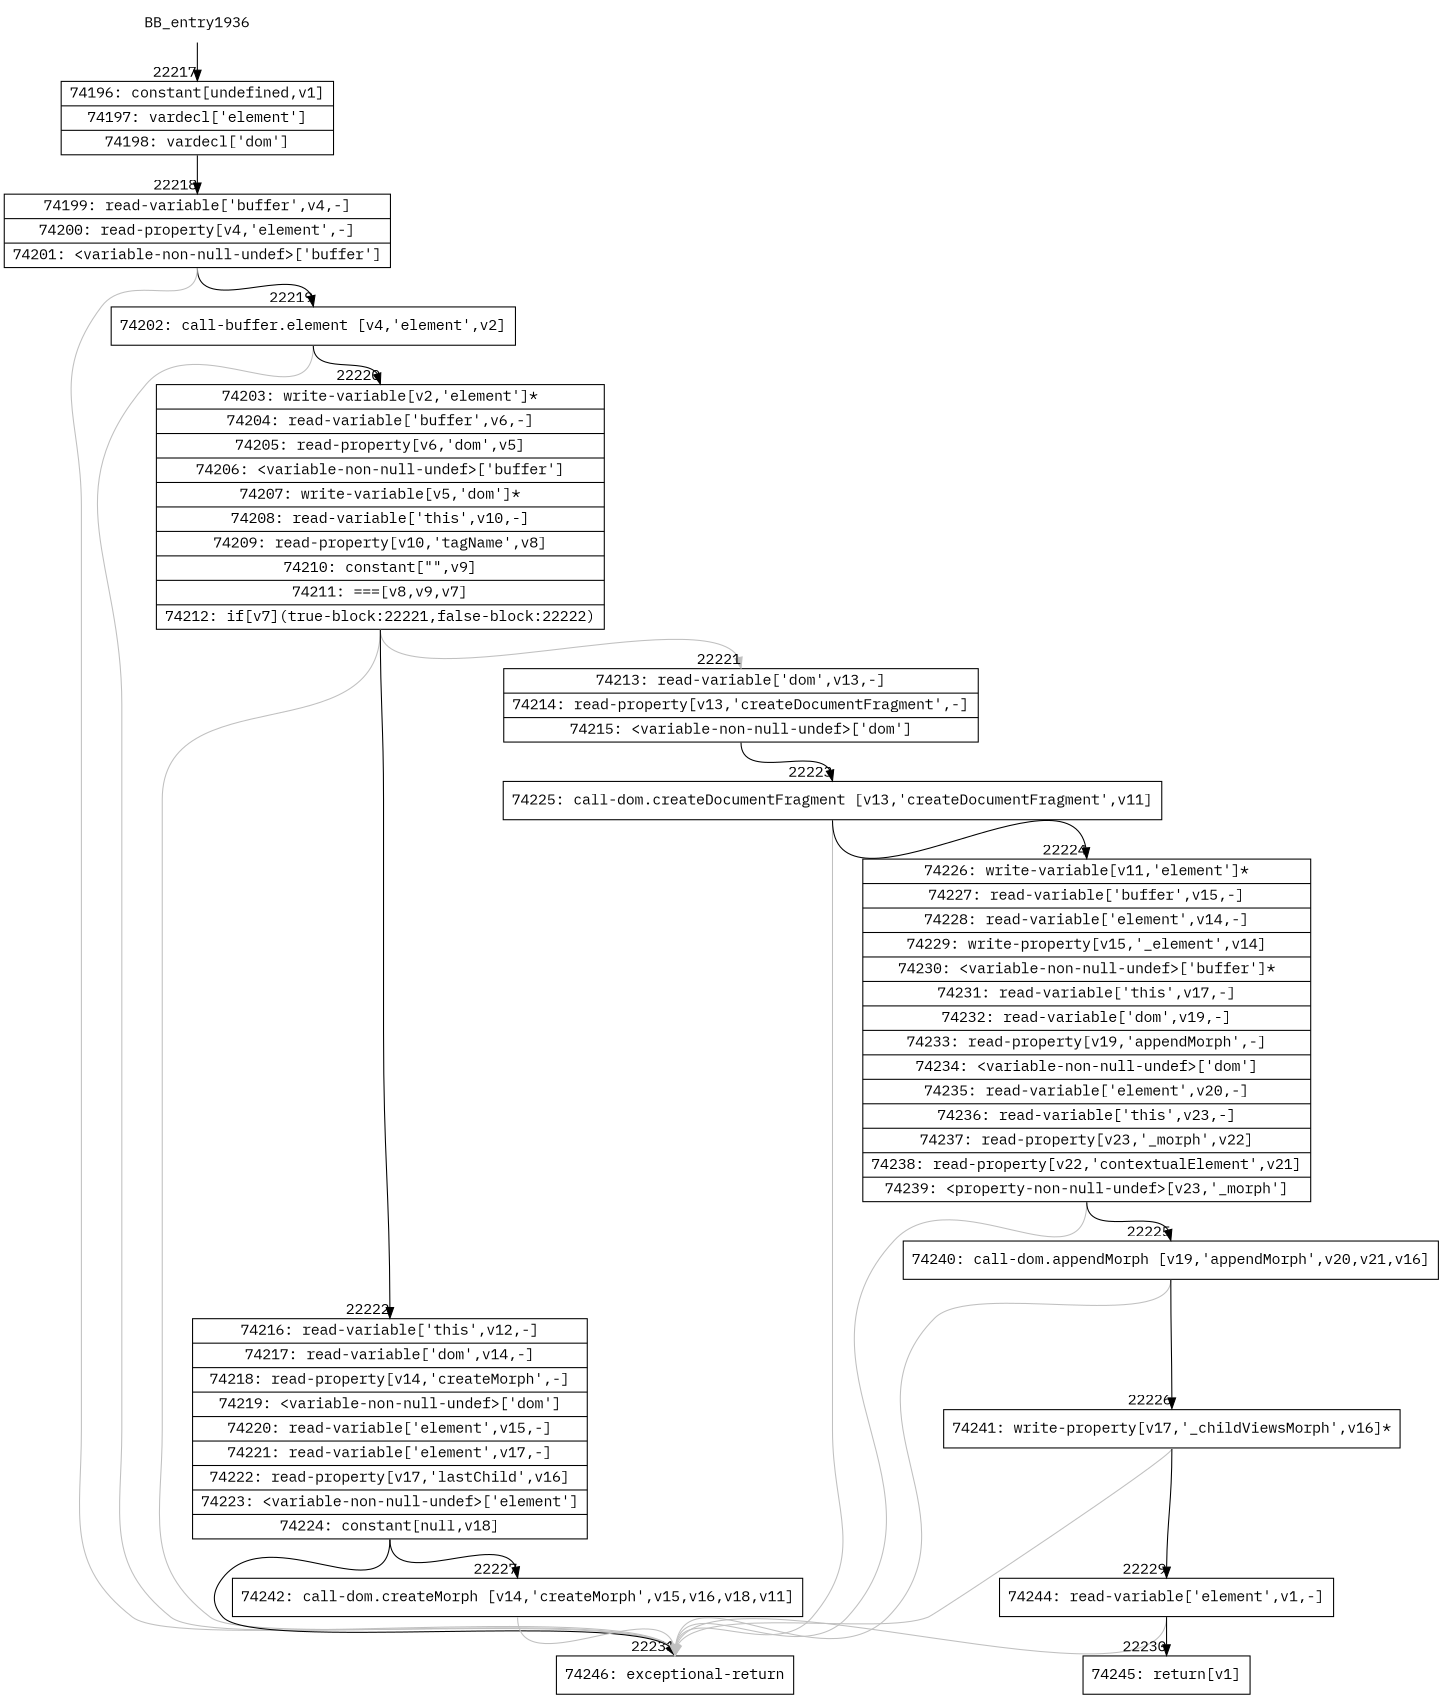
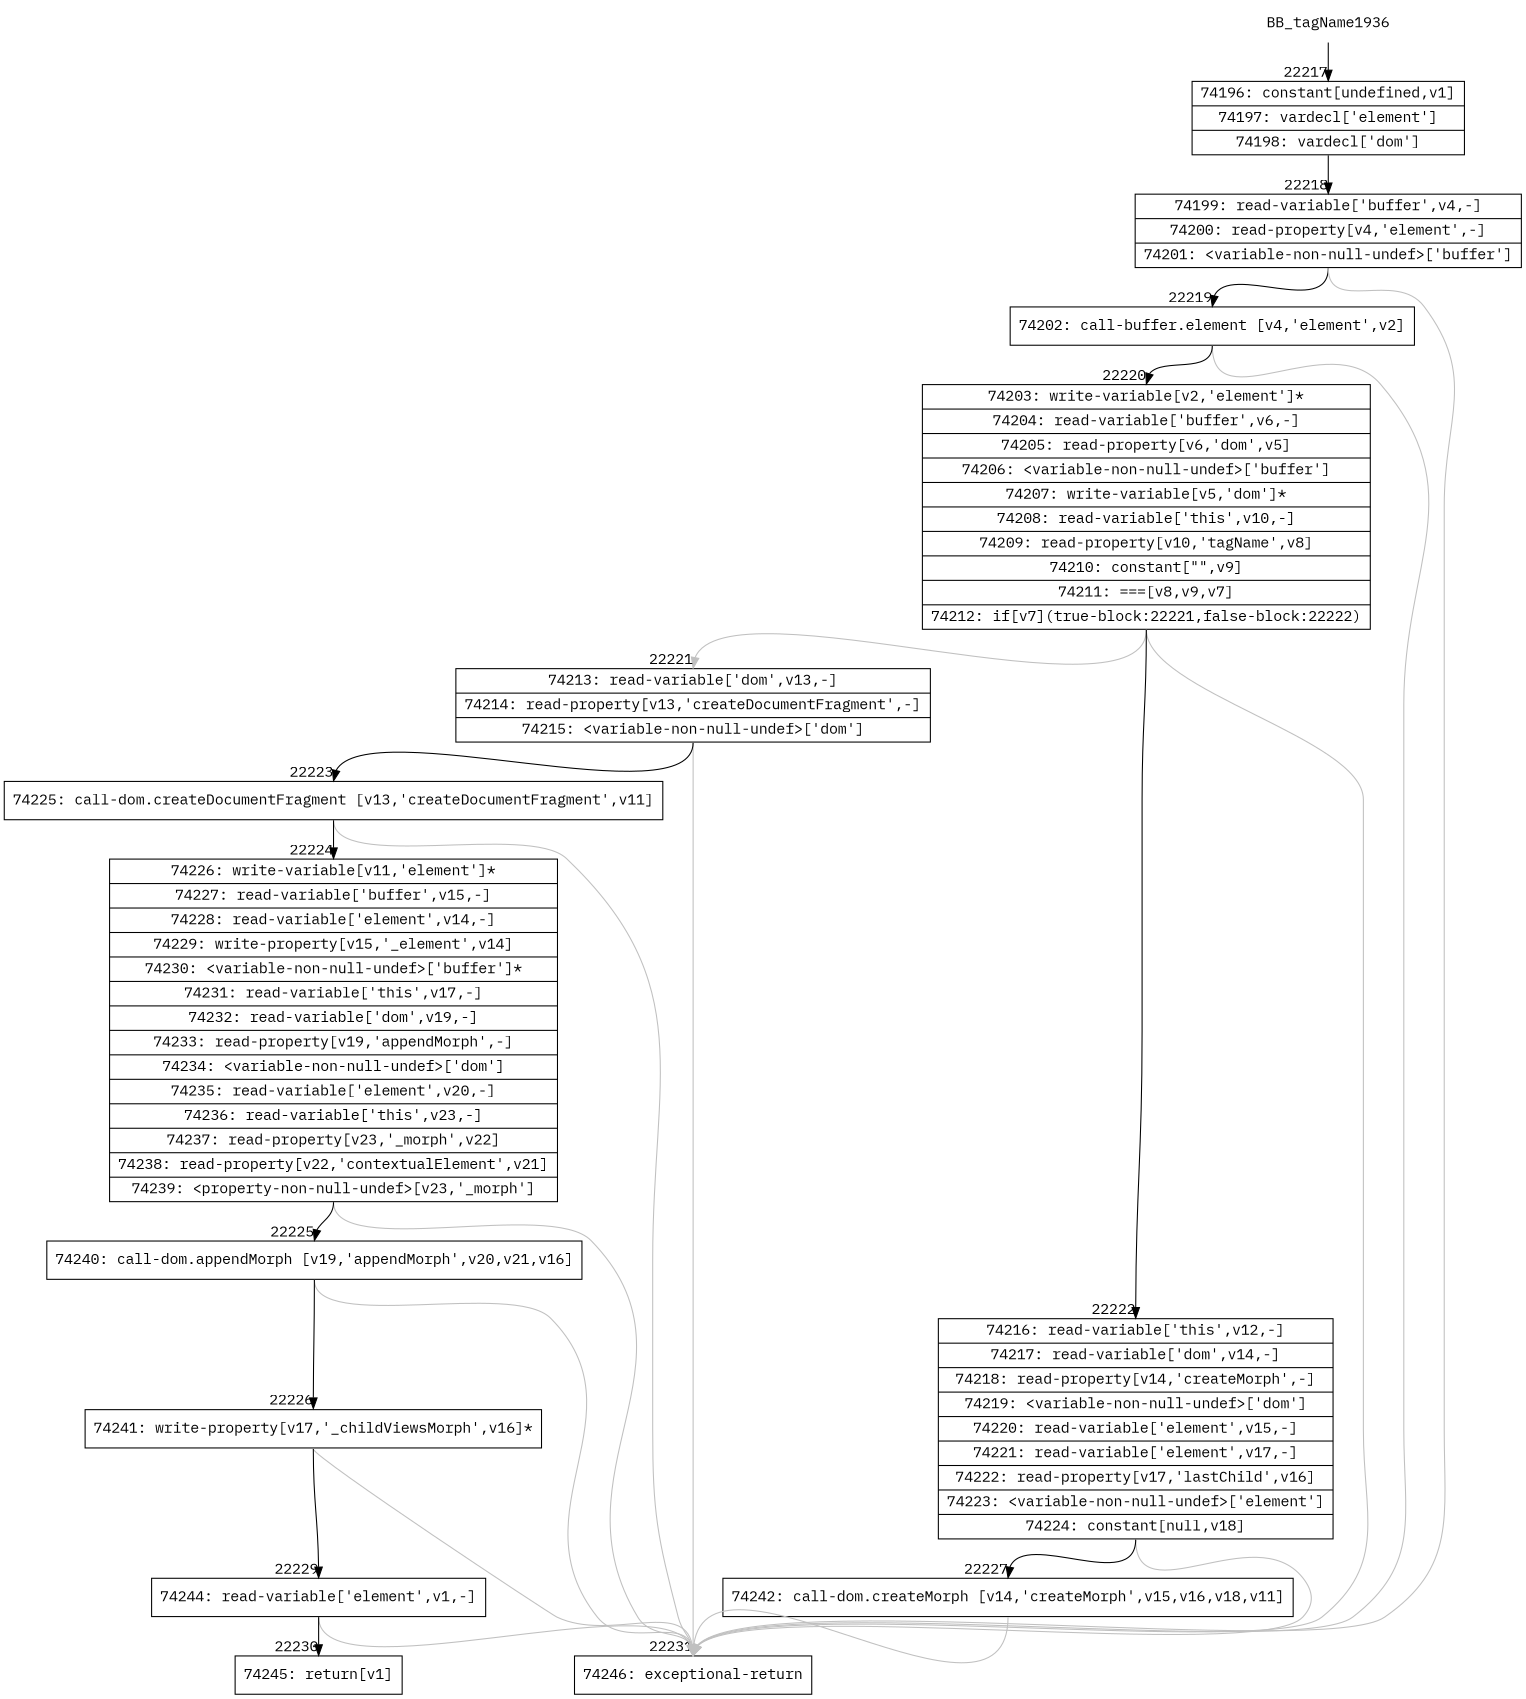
(197, 23) -> (1328, 23)
none -> (693, 1194)
(216, 1606) -> (1305, 1614)
